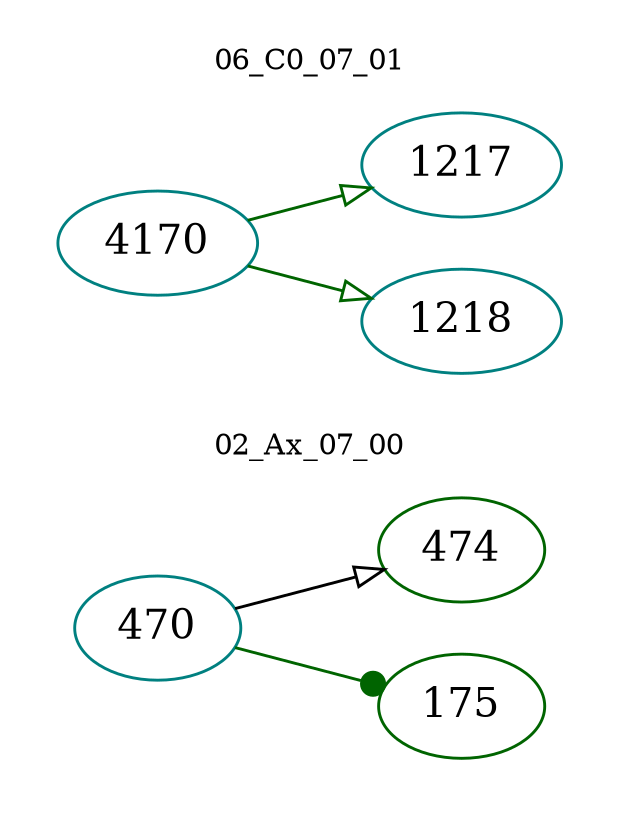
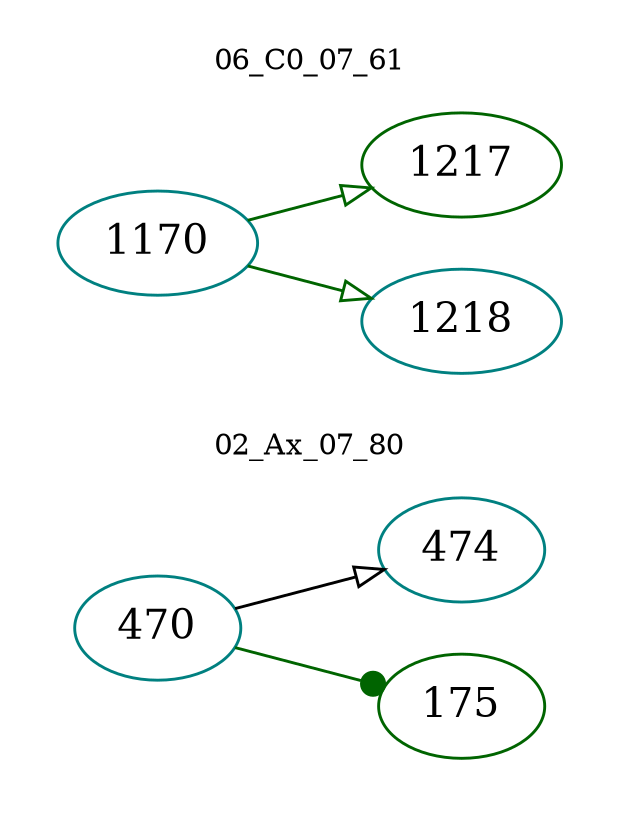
(310, 62) -> (310, 62)
(462, 165) -> (462, 165)
(158, 243) -> (158, 243)
(310, 447) -> (310, 447)
(462, 550) -> (462, 550)
